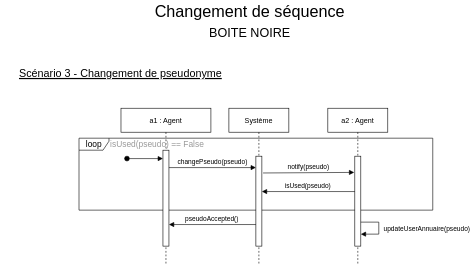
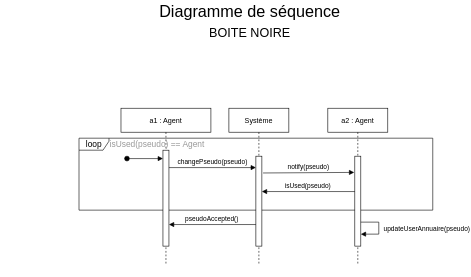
(250, 21) -> (250, 21)
(120, 72) -> none
(157, 144) -> (157, 144)
